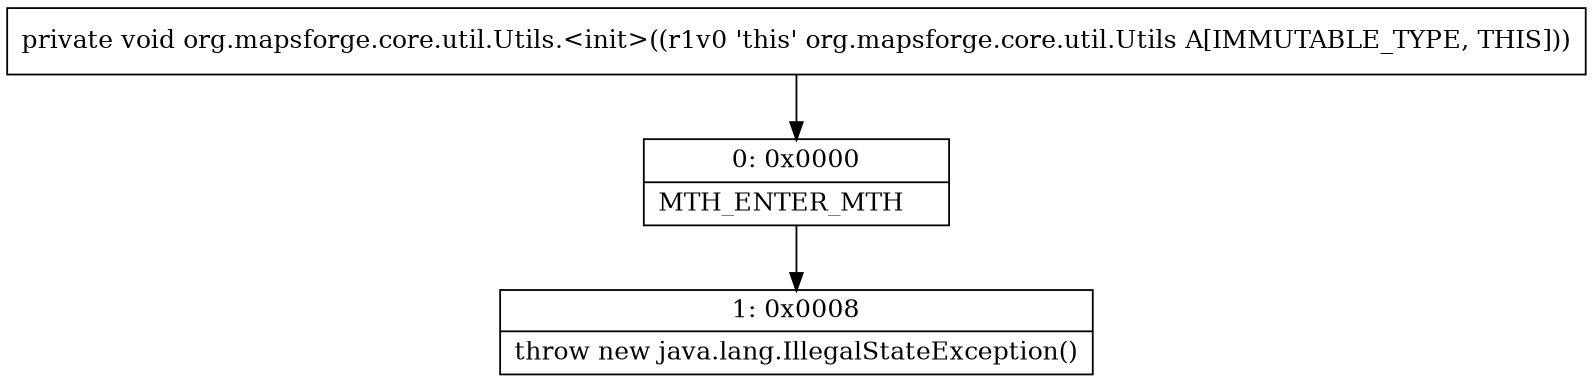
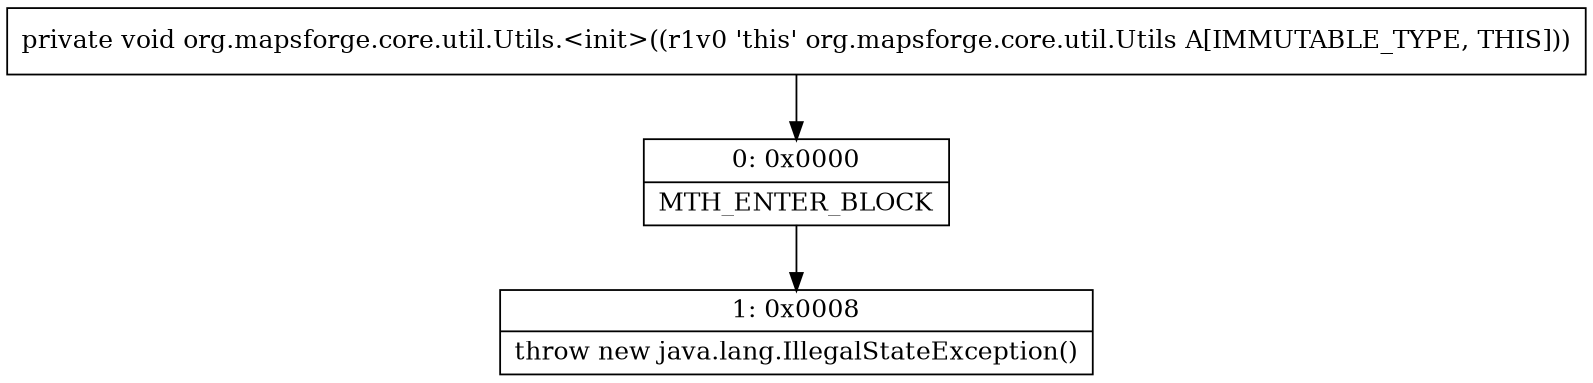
(781, 203) -> (796, 203)
